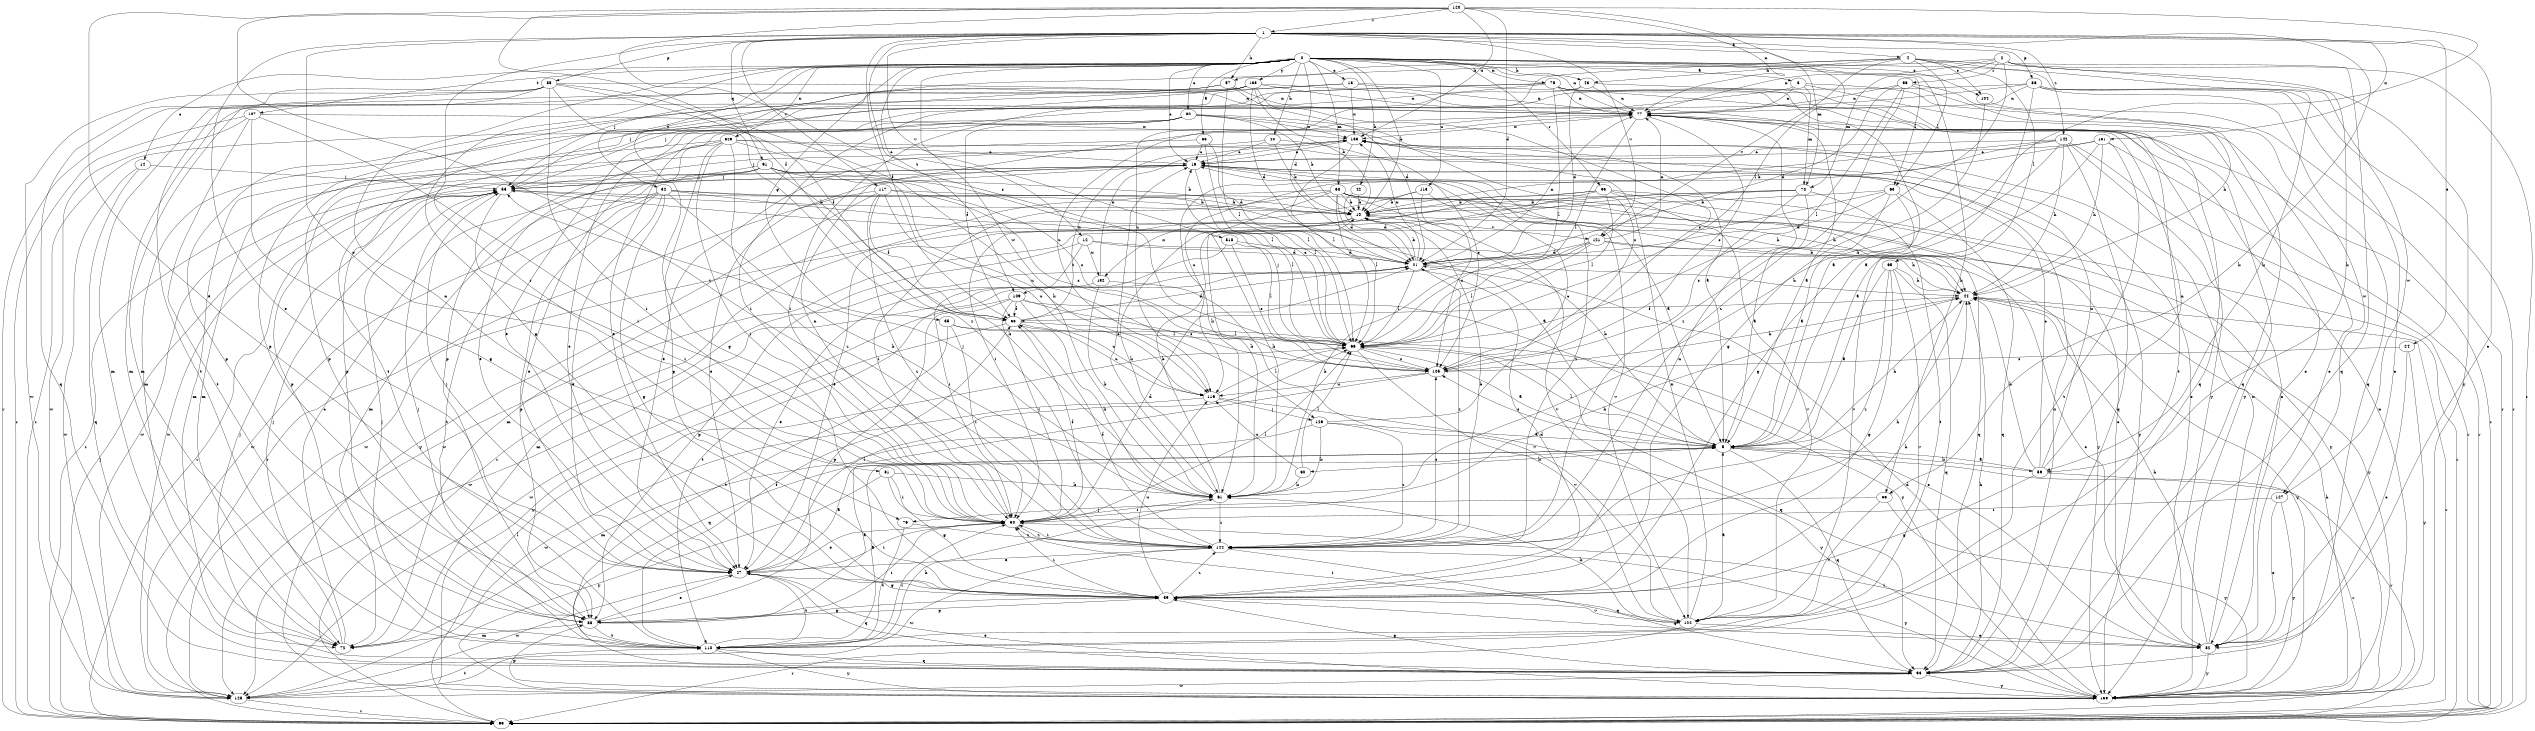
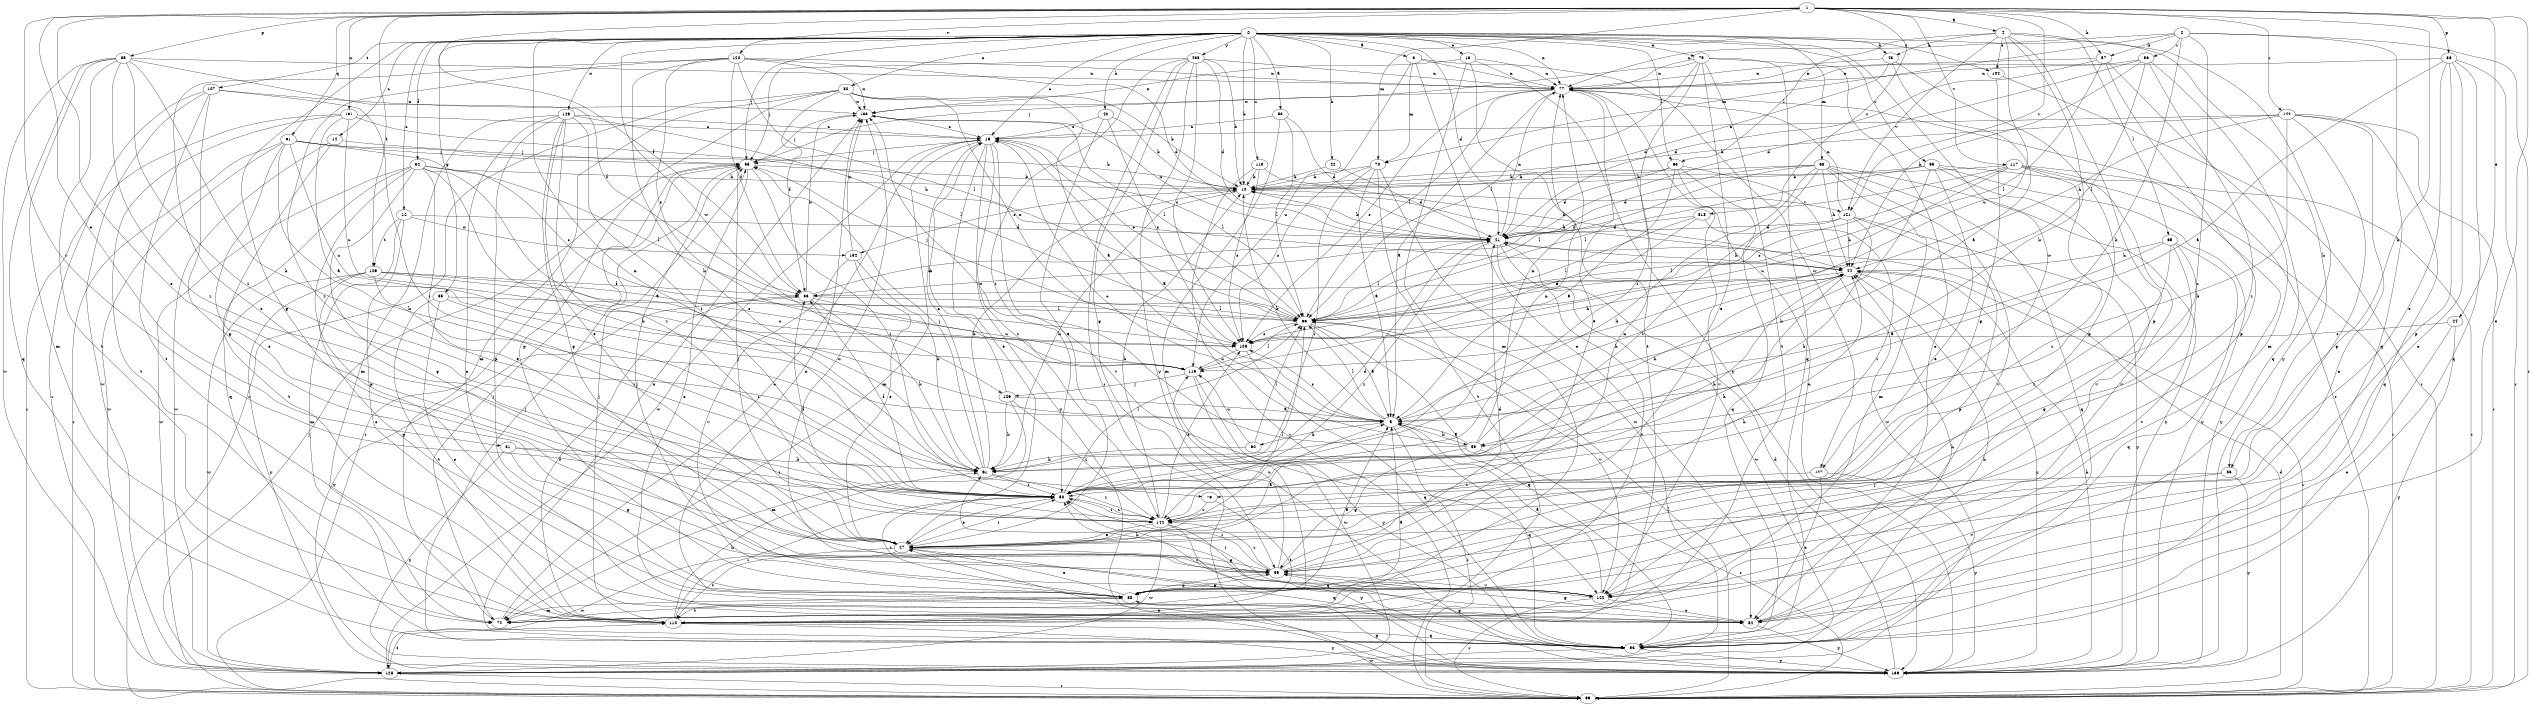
(1361, 20) -> (1269, 18)
(1253, 83) -> (1196, 58)
(729, 140) -> (566, 114)
none -> (2267, 462)
none -> (2052, 466)
